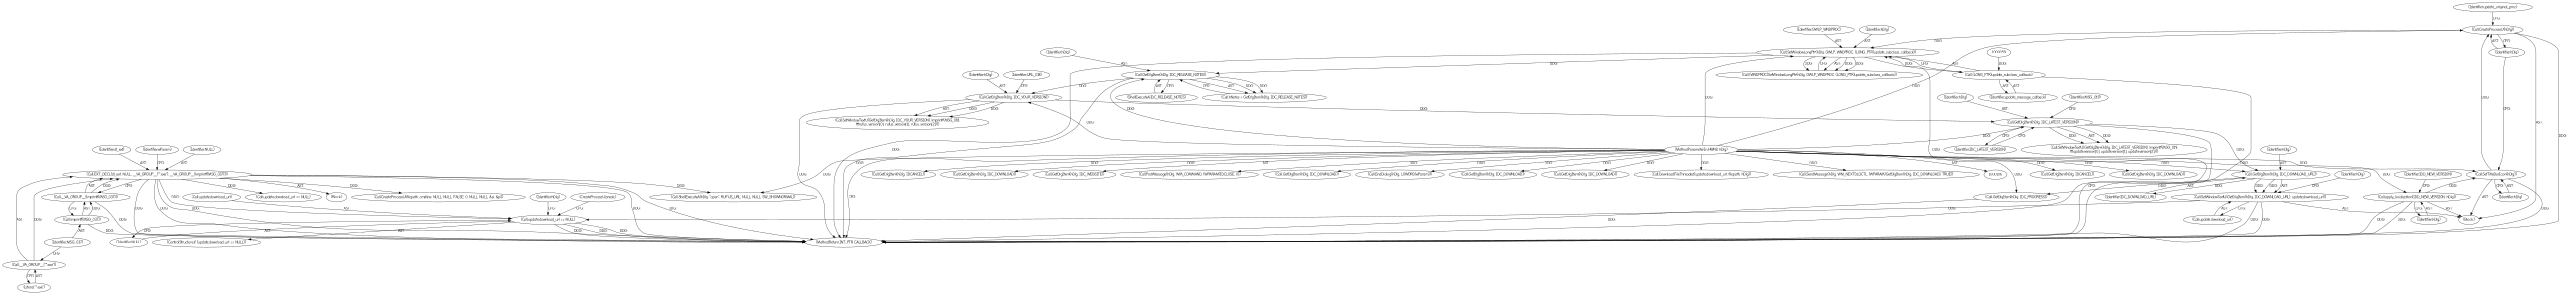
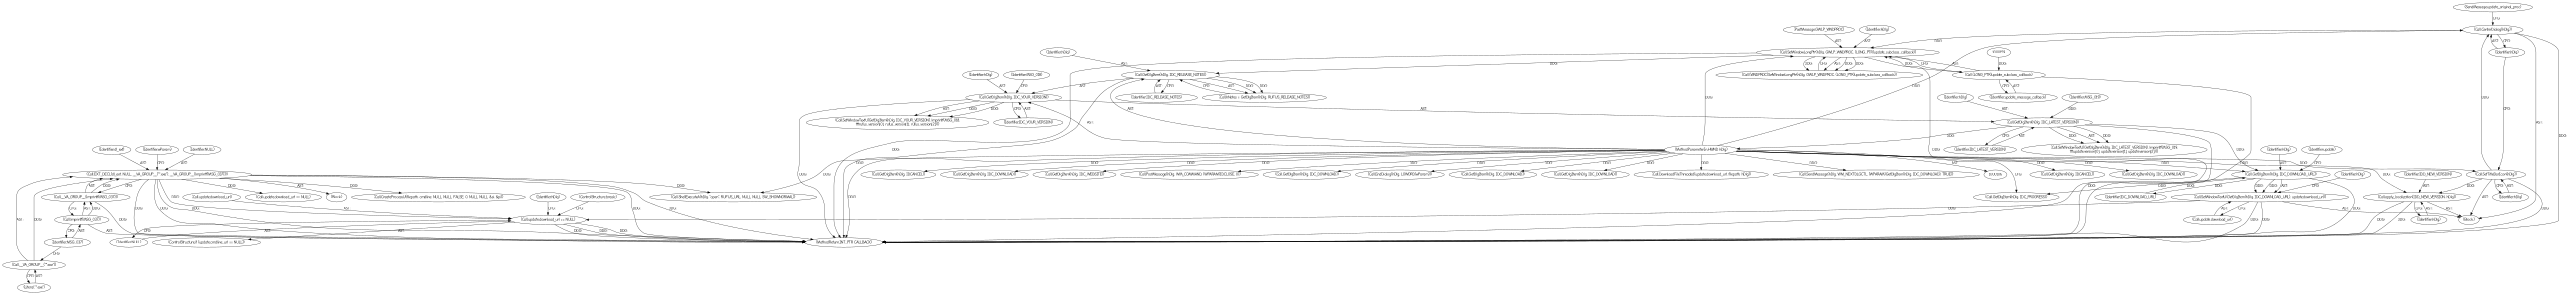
(2493, 7) -> (2493, 7)
(1819, 30) -> (1819, 30)
(2493, 30) -> (2493, 30)
(1999, 52) -> (1999, 52)
(1027, 75) -> (1027, 75)
(1083, 86) -> (1083, 86)
(2006, 86) -> (2006, 86)
(1157, 98) -> (1157, 98)
(1264, 98) -> (1264, 98)
(1131, 109) -> (1131, 109)
(1424, 109) -> (1424, 109)
(2073, 109) -> (2073, 109)
none -> (1028, 123)
(1091, 123) -> (1091, 123)
(2023, 136) -> (2023, 136)
(1880, 144) -> (1876, 142)
none -> (2322, 150)
(1267, 163) -> (1267, 163)
(2019, 175) -> (2019, 175)
(2449, 184) -> (2462, 186)
(2092, 186) -> (2092, 186)
(2191, 186) -> (2191, 186)
(2427, 186) -> (2427, 186)
(598, 197) -> (598, 197)
(853, 197) -> (853, 197)
(1431, 222) -> (1653, 241)
none -> (68, 229)
(110, 231) -> (110, 231)
(206, 242) -> (206, 242)
